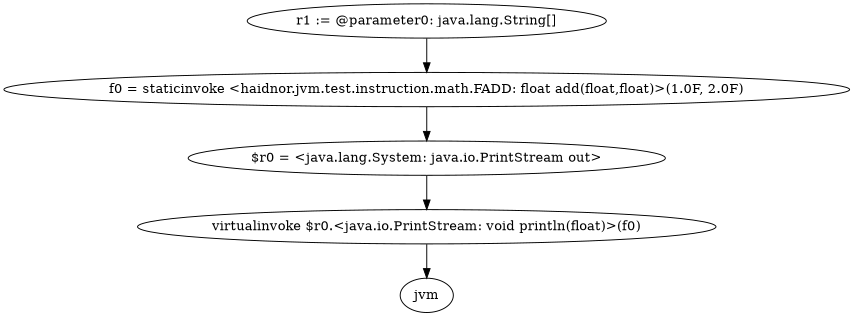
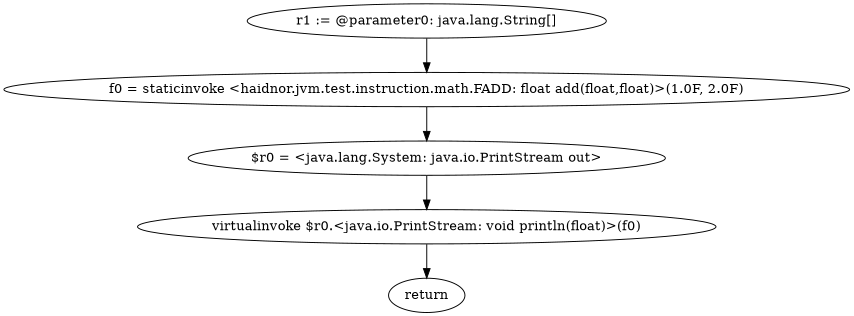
(427, 295) -> (427, 295)
